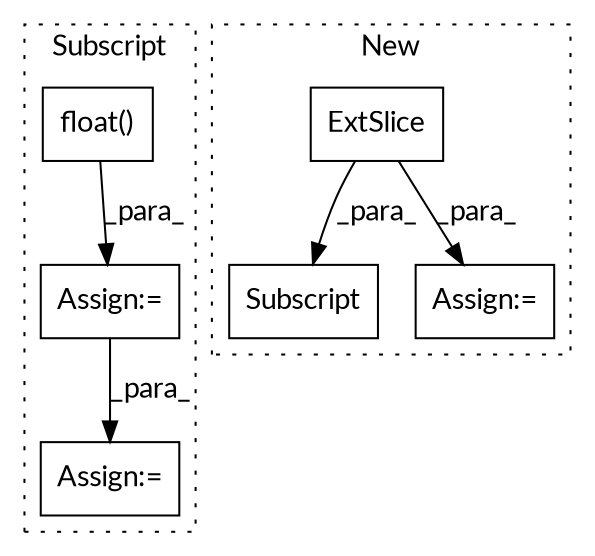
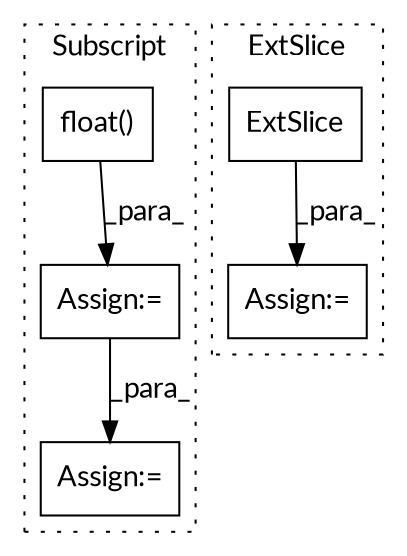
(391, 48) -> (297, 48)
(304, 302) -> none
